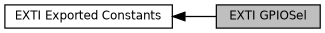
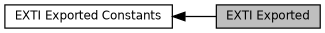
(268, 16) -> (268, 16)
